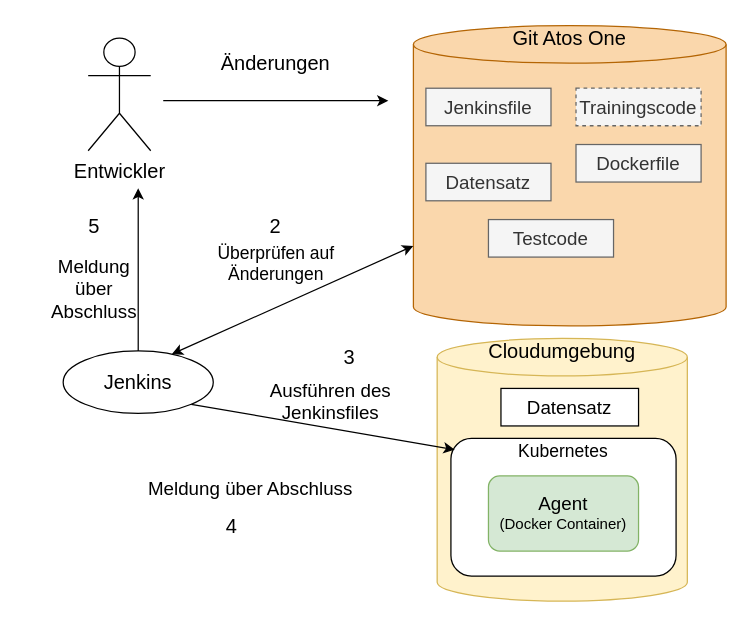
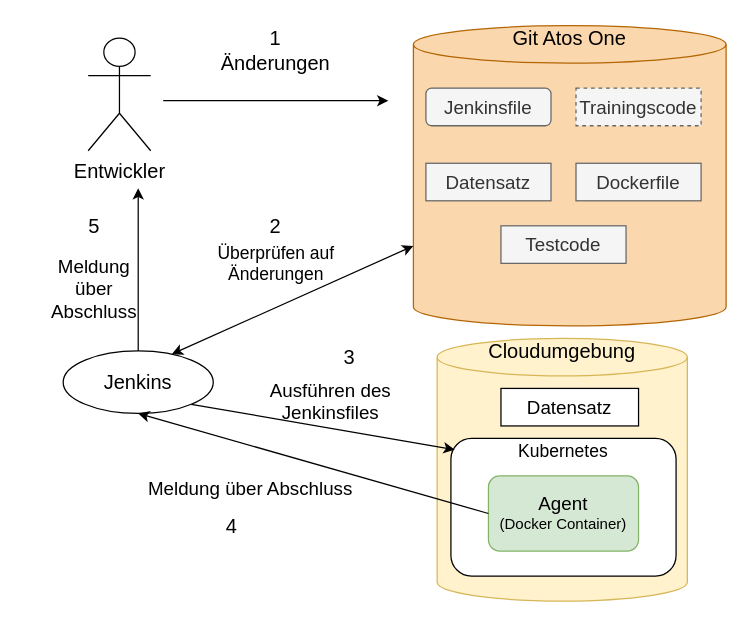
none -> (276, 38)
(488, 107) -> (488, 107)
(638, 163) -> (638, 182)
(551, 238) -> (563, 244)
none -> (317, 464)
